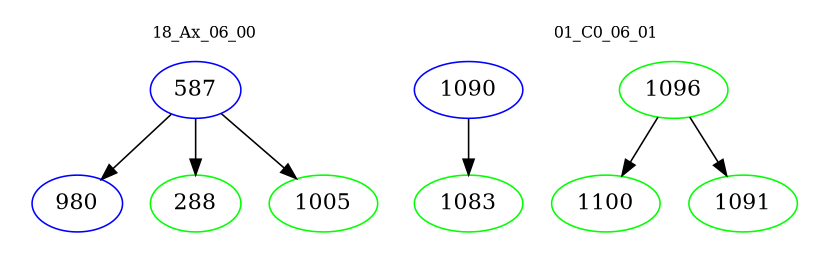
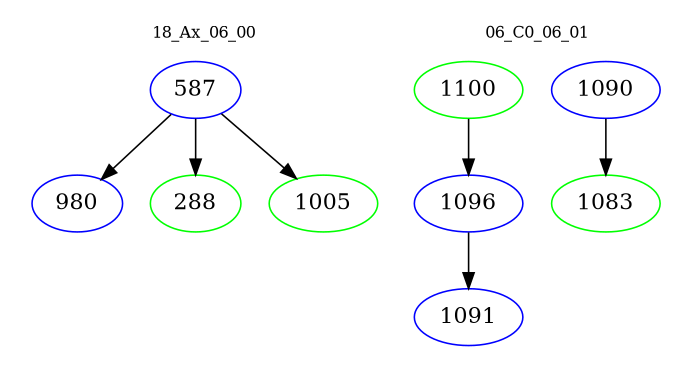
(606, 34) -> (537, 34)
(674, 90) -> (469, 204)
(644, 140) -> (469, 139)
(743, 204) -> (469, 317)
